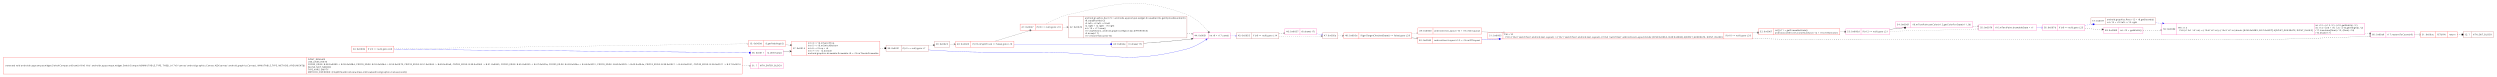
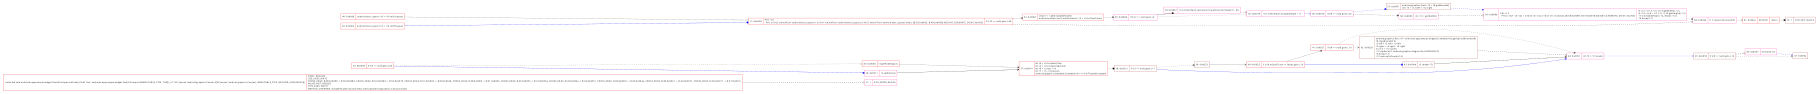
(1378, 36) -> none
